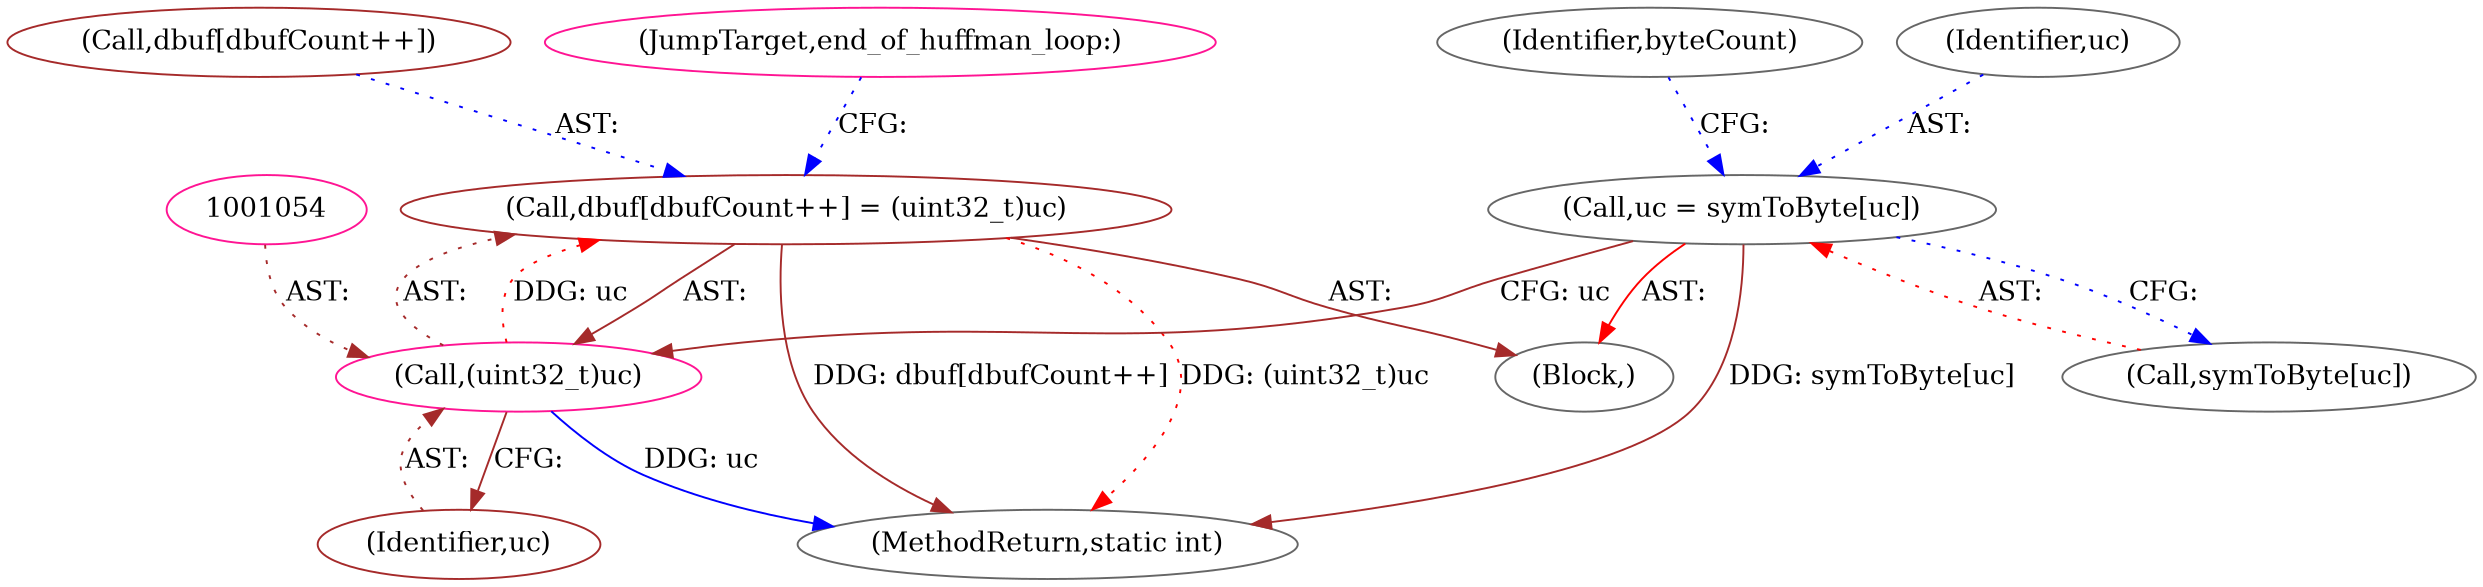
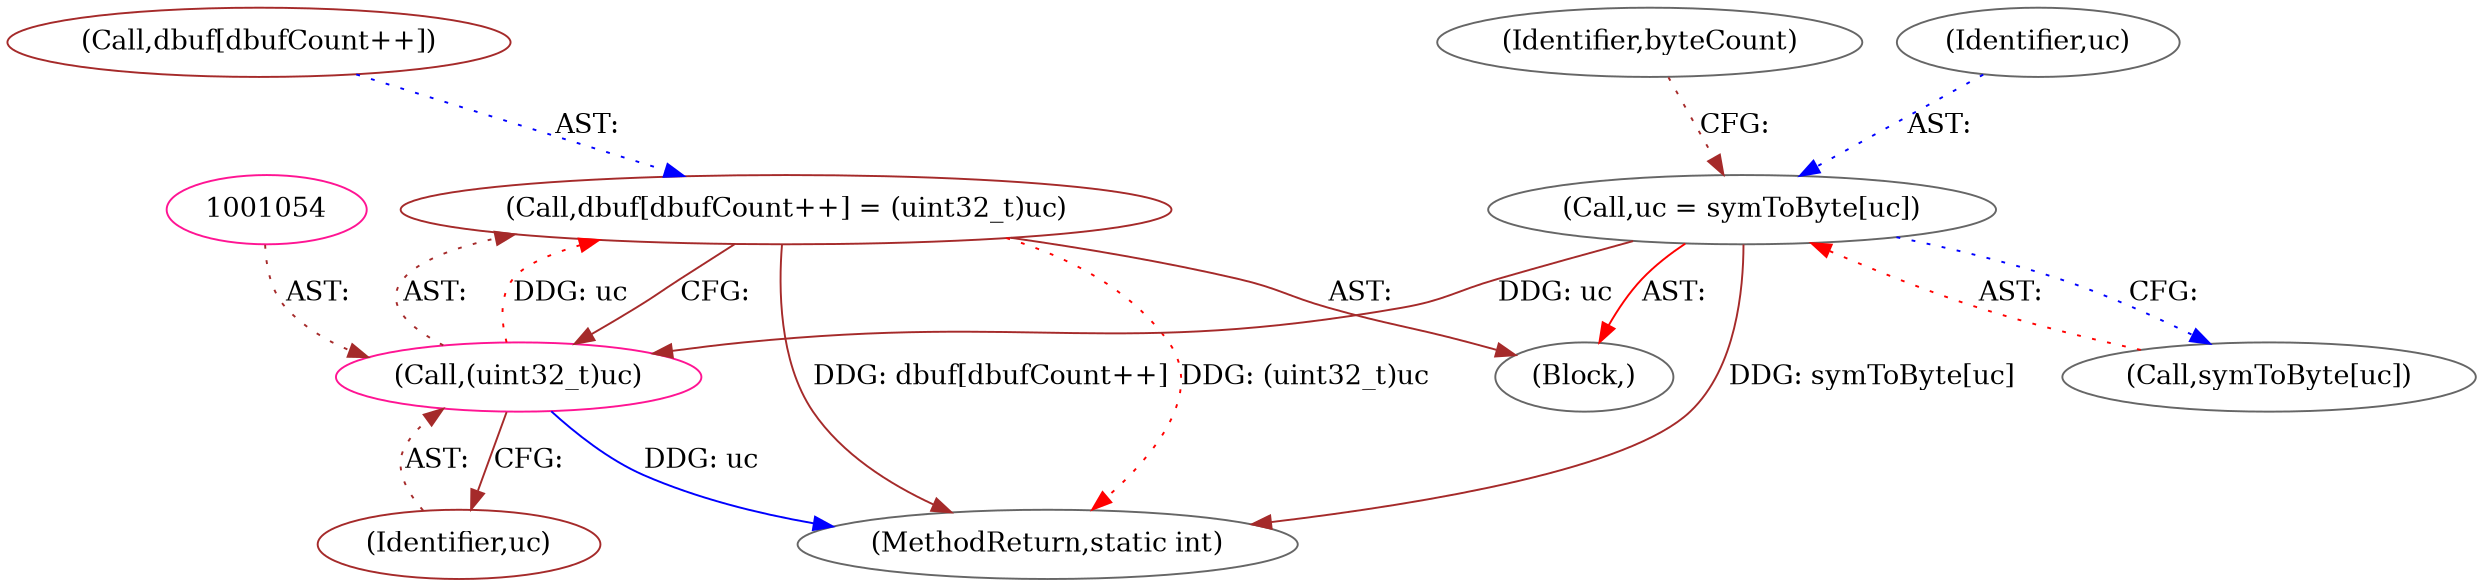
(880, 42) -> none
(1691, 117) -> (1691, 117)
(720, 293) -> (720, 293)
(1556, 293) -> (1556, 293)
